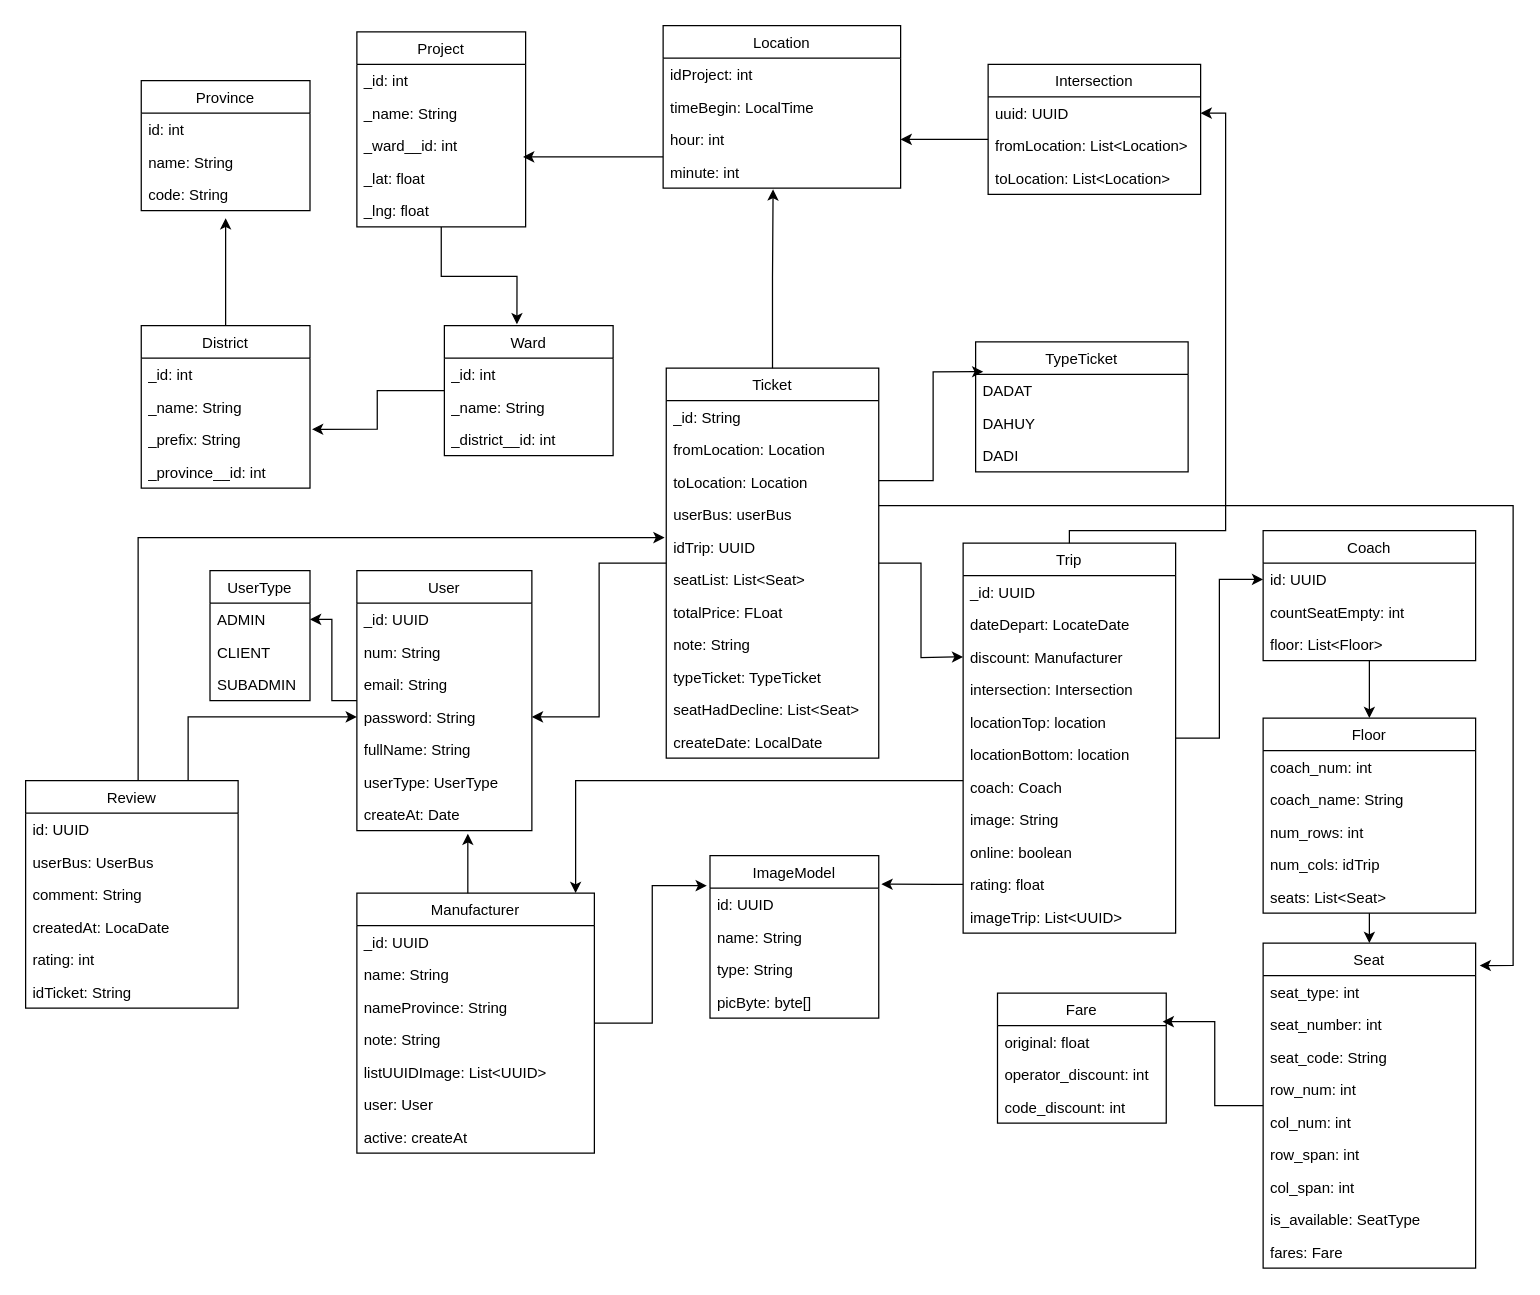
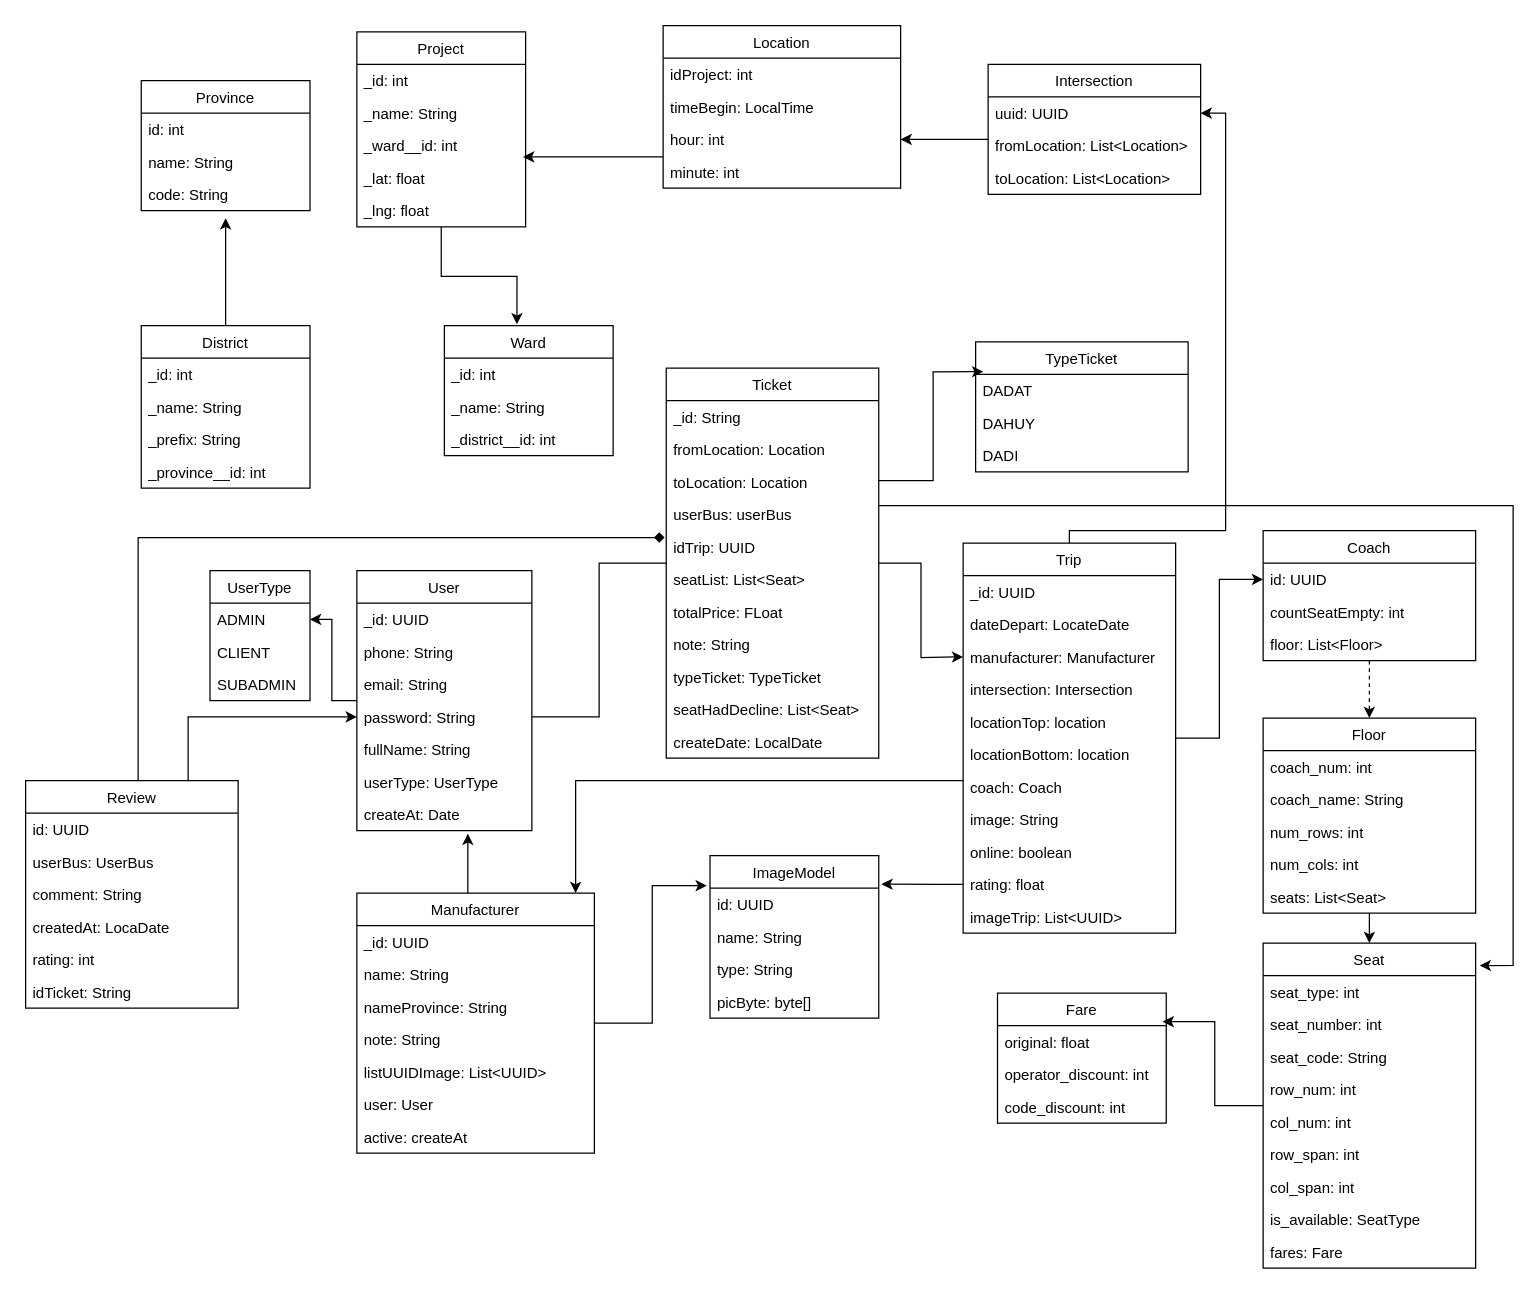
(773, 282) -> none
(377, 405) -> none
(654, 538) -> (653, 538)
(404, 653) -> (413, 653)
(1057, 658) -> (1075, 658)
(1369, 685) -> (1369, 685)
(542, 717) -> (538, 717)
(1327, 865) -> (1317, 865)
